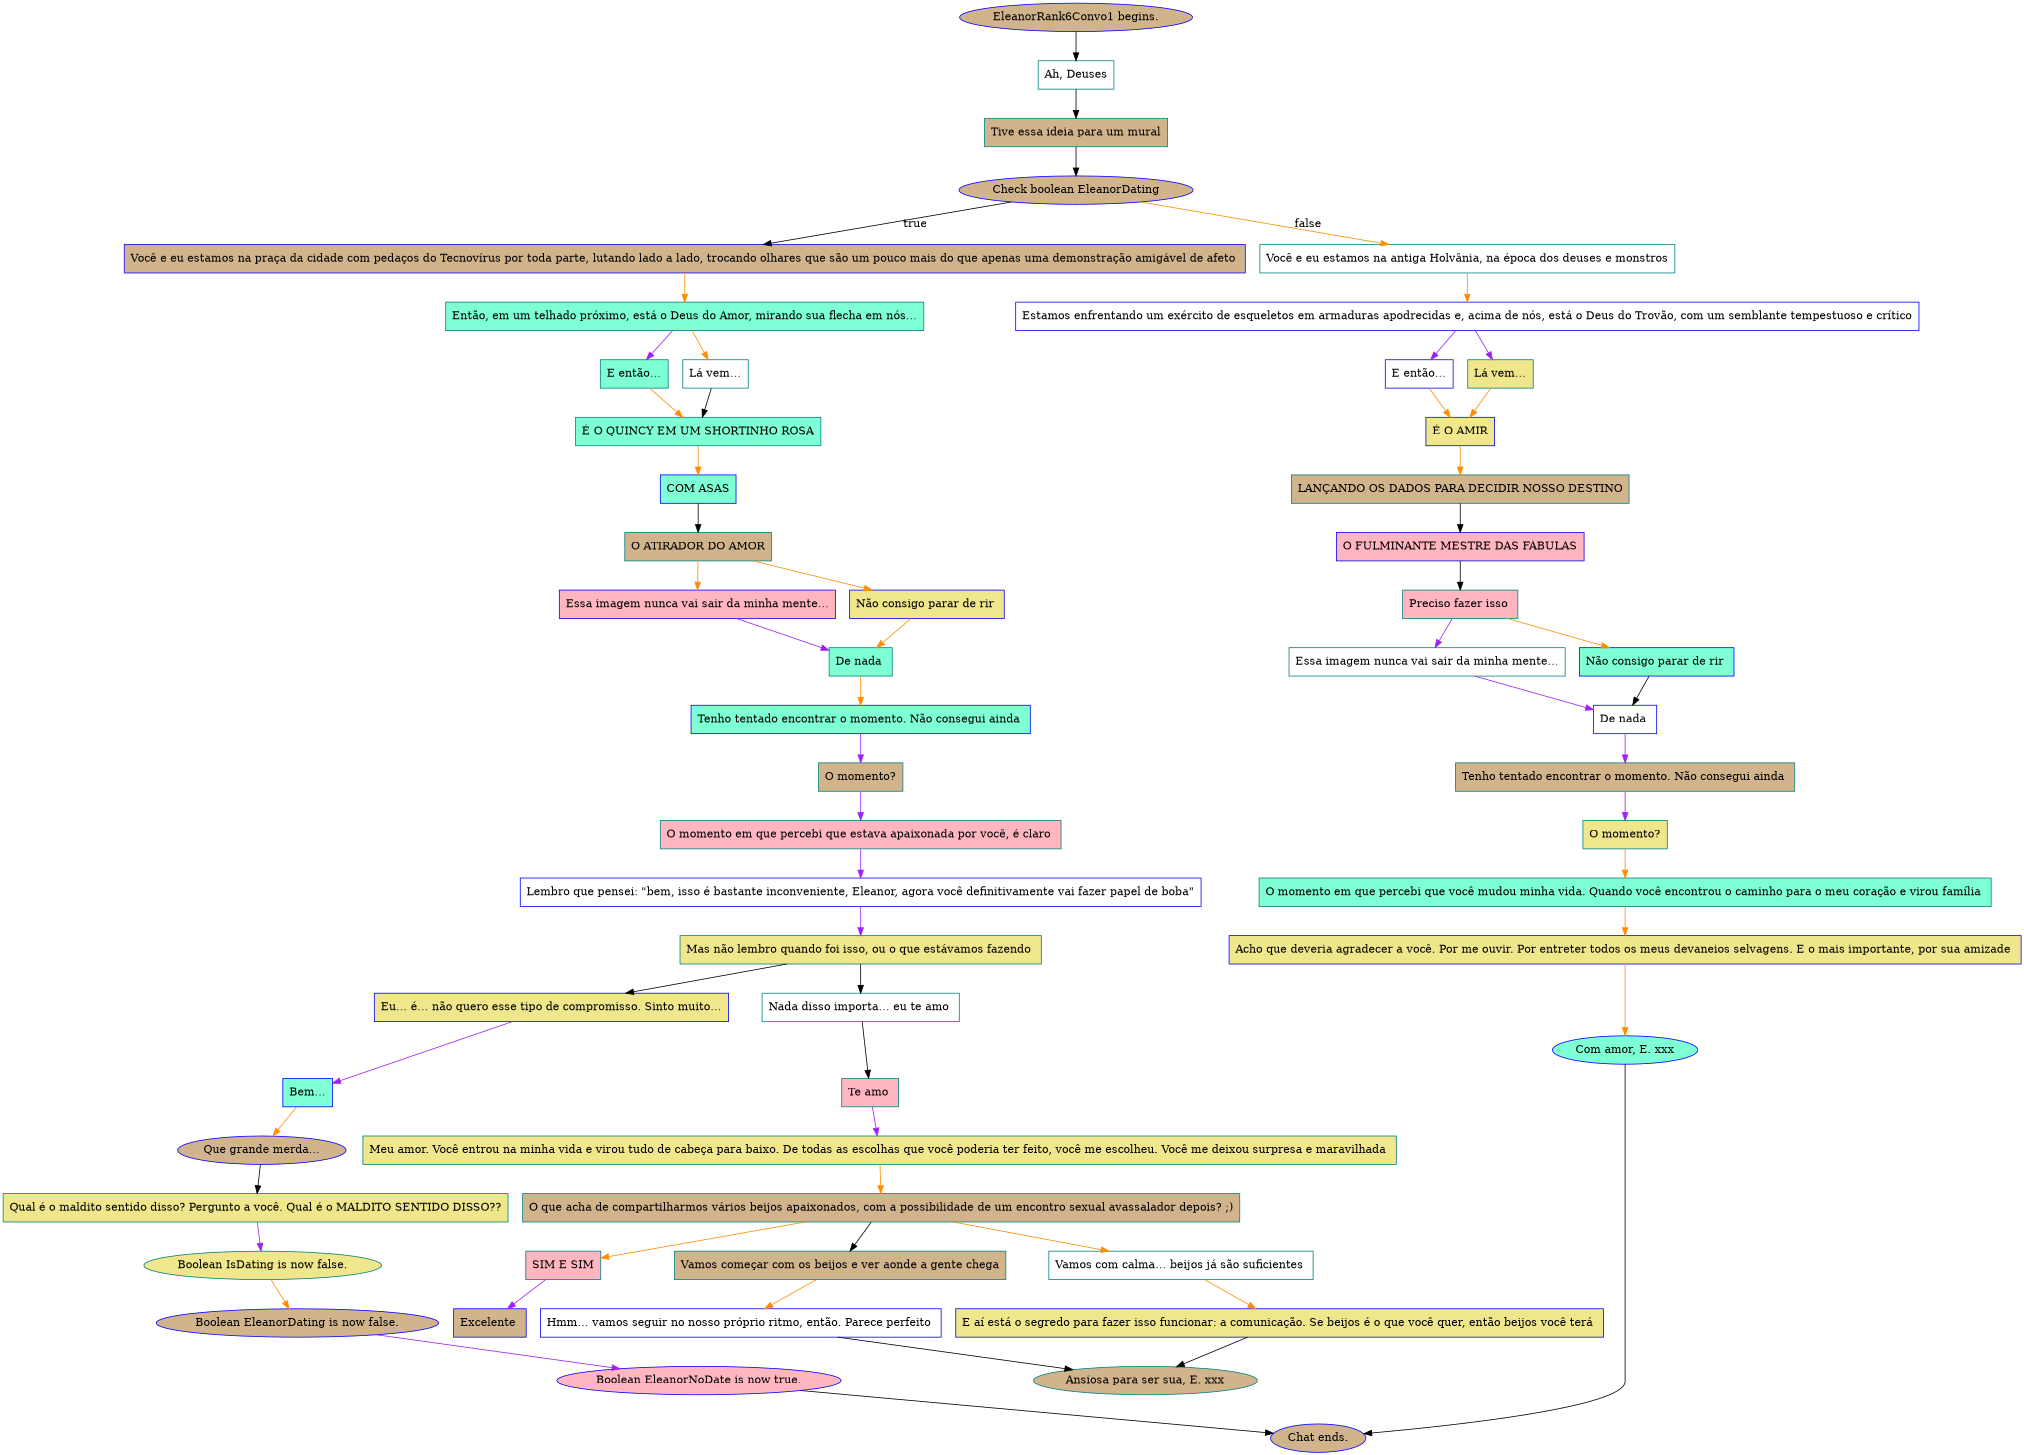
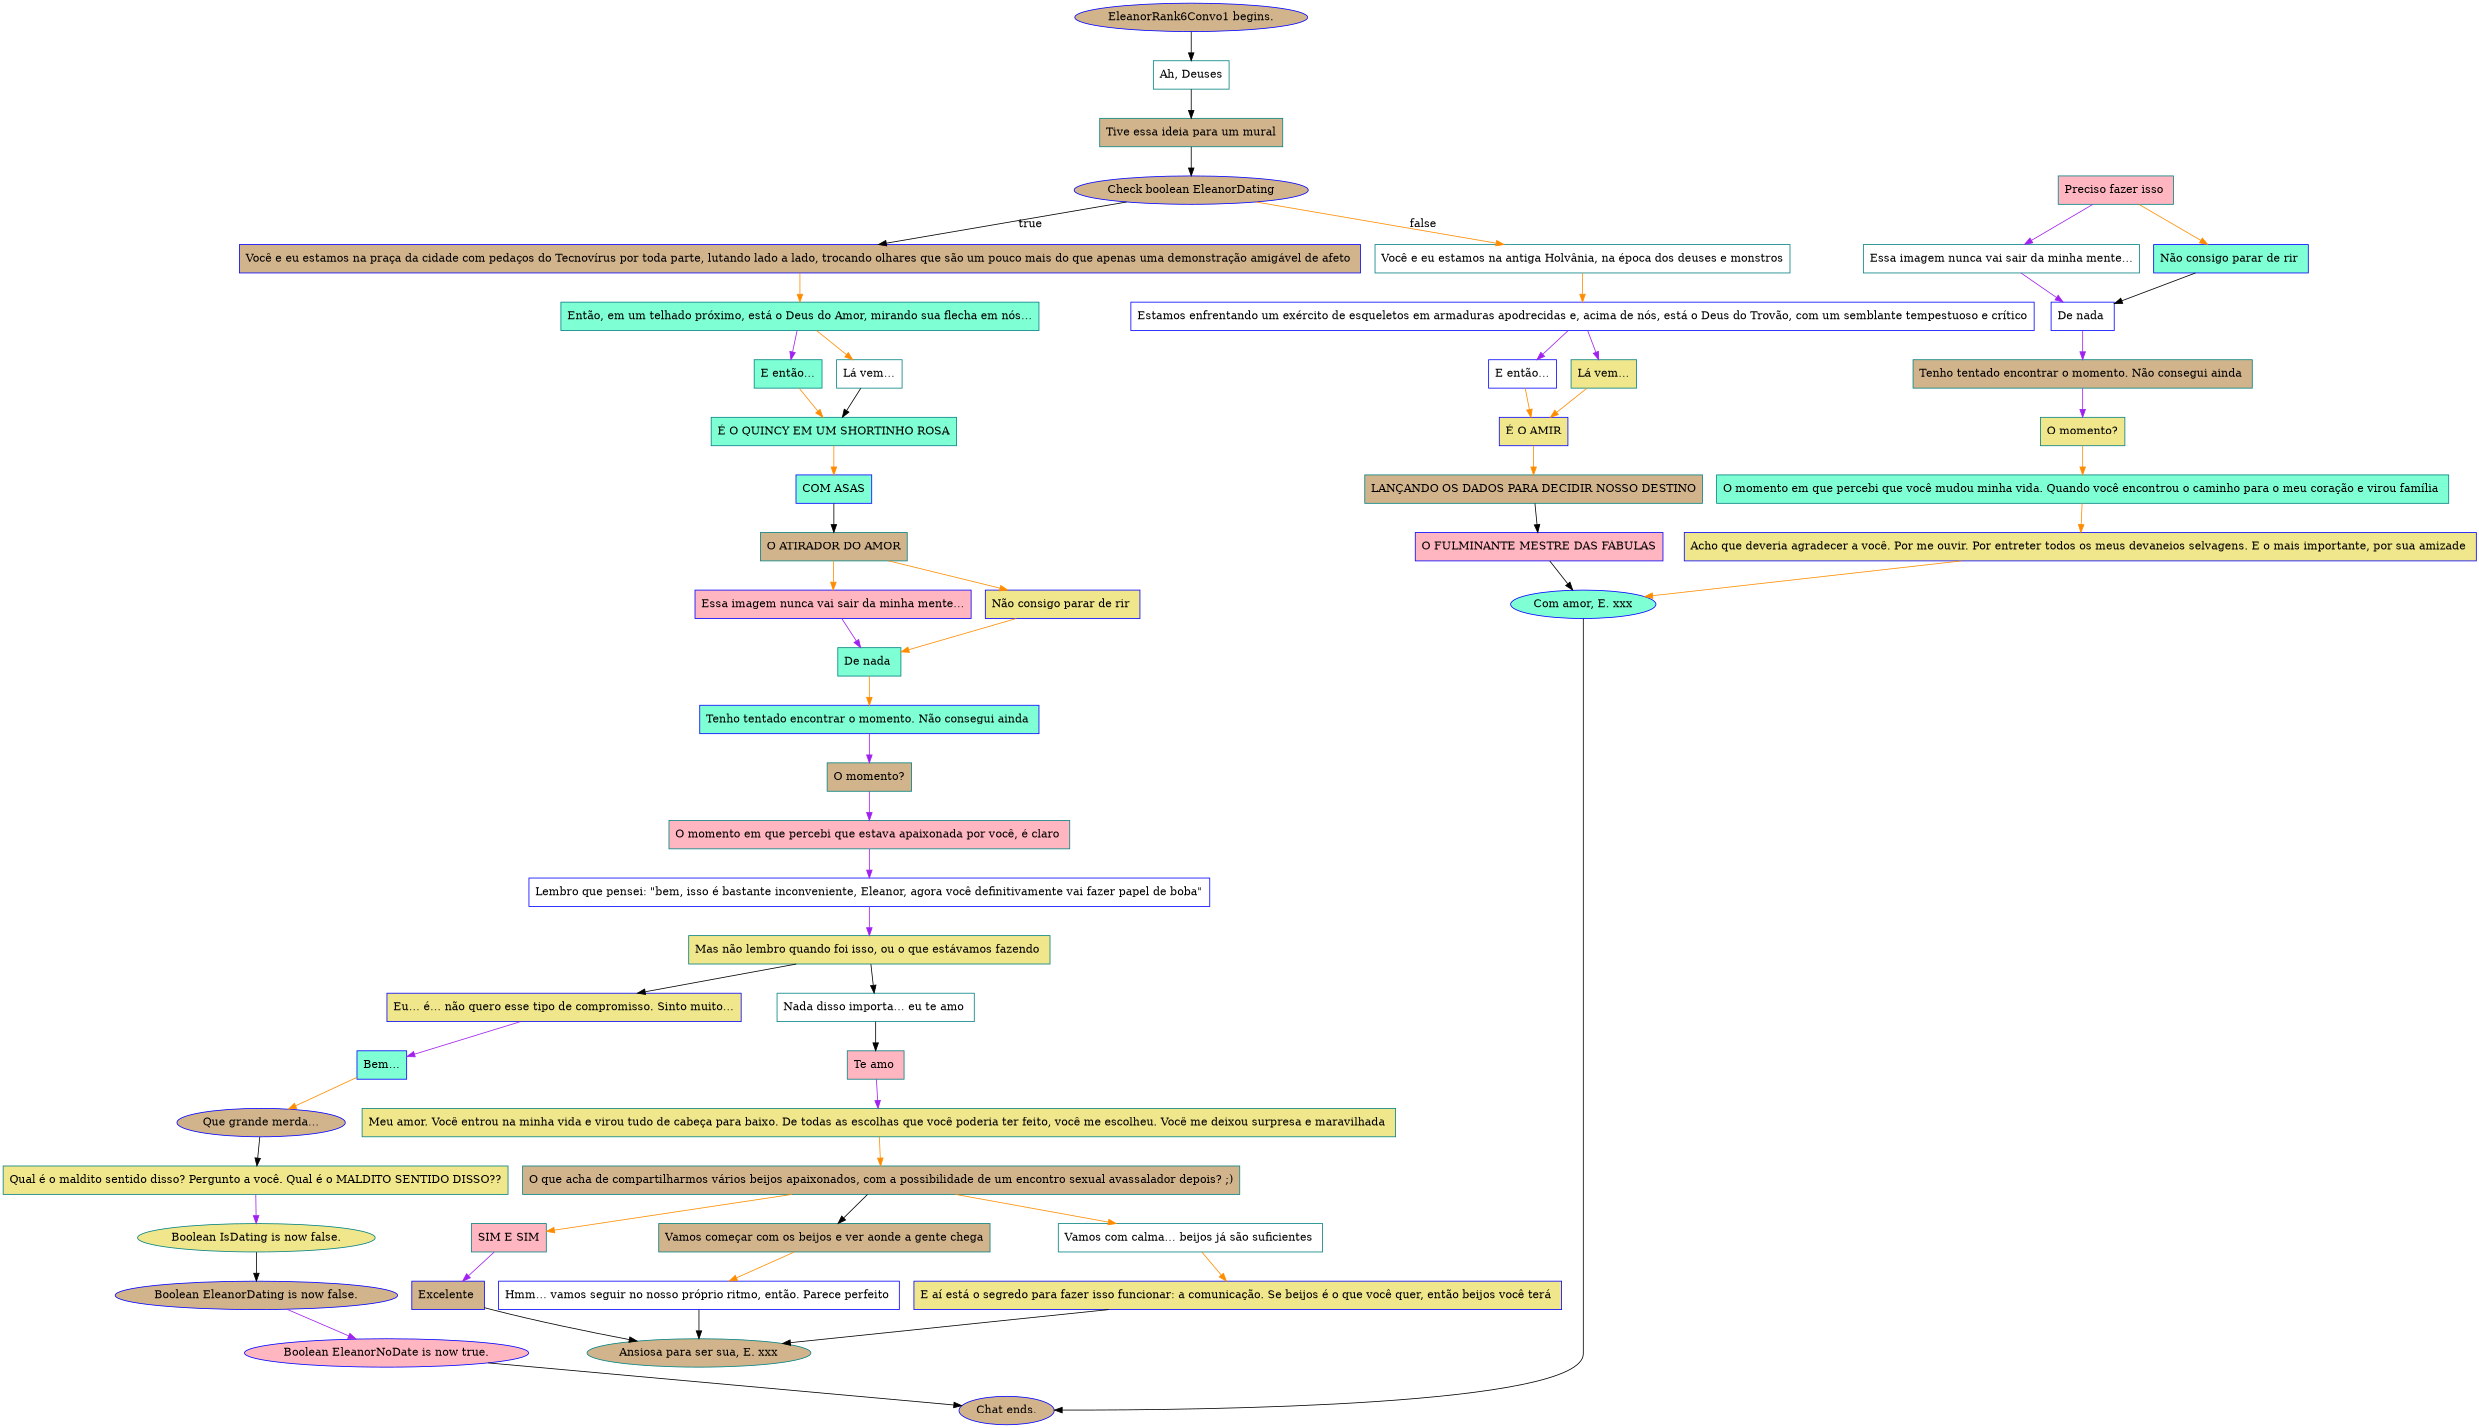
(1460, 572) -> (1559, 572)
(278, 1291) -> (256, 1263)
none -> (557, 1325)
